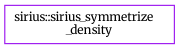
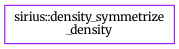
(90, 24) -> (90, 24)
